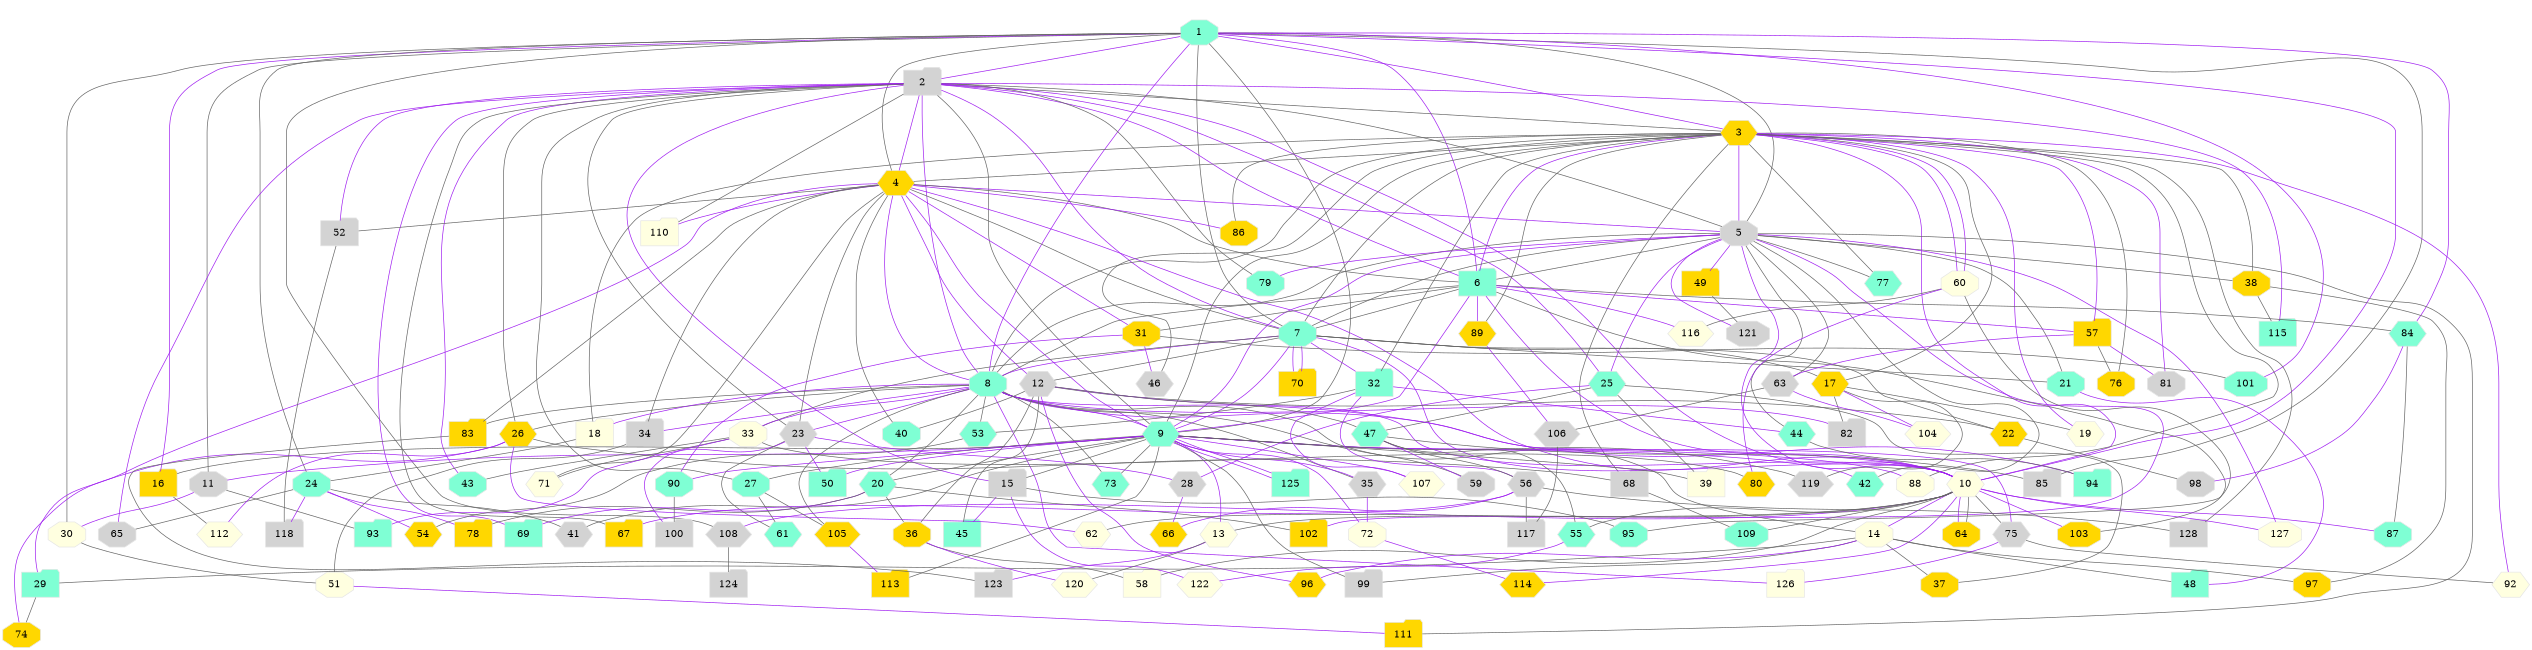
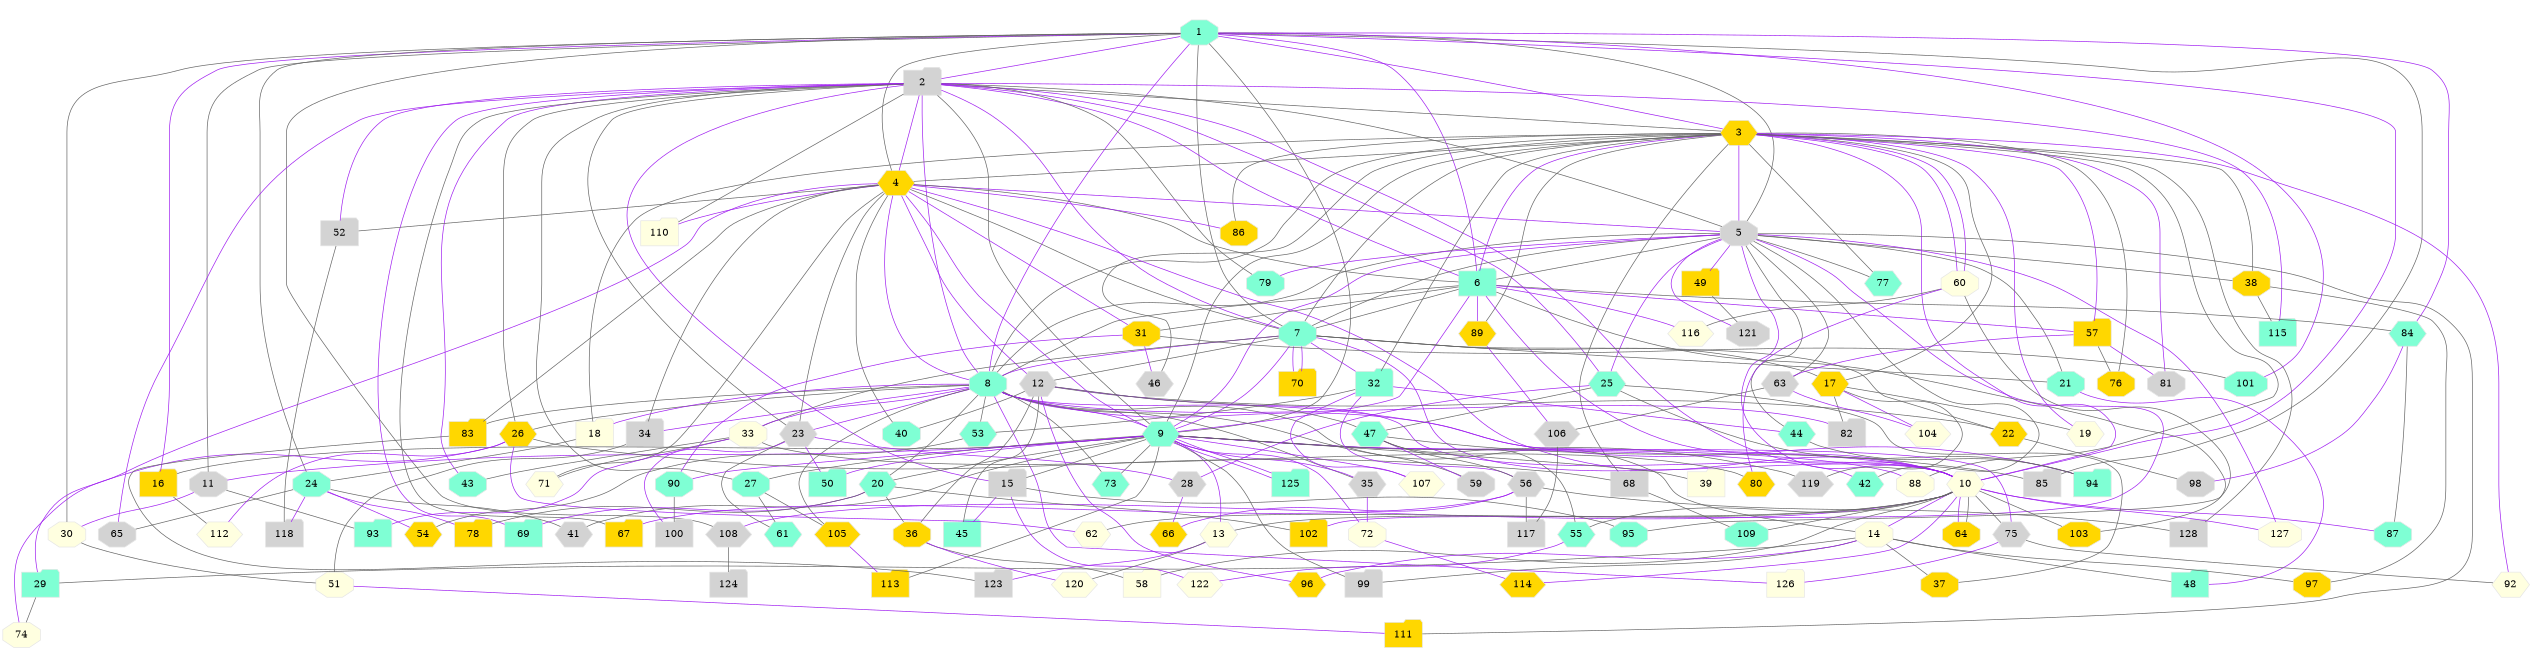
(1652, 430) -> (1751, 441)
(2017, 507) -> (2017, 507)
(22, 635) -> (22, 635)
